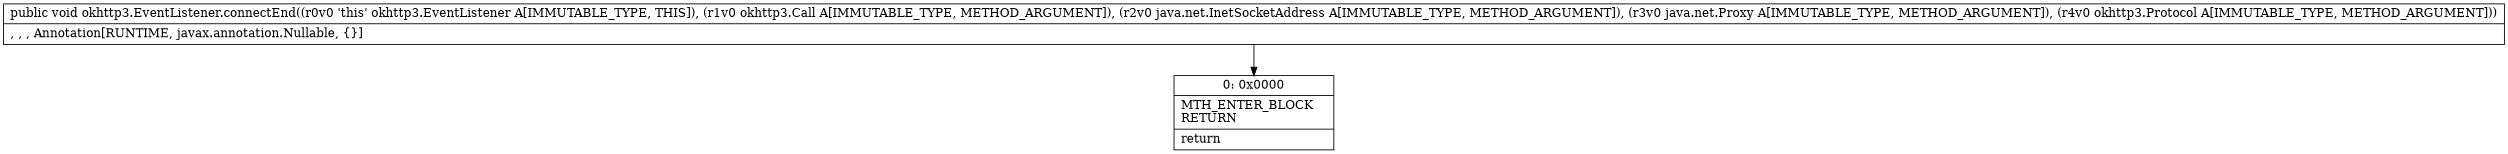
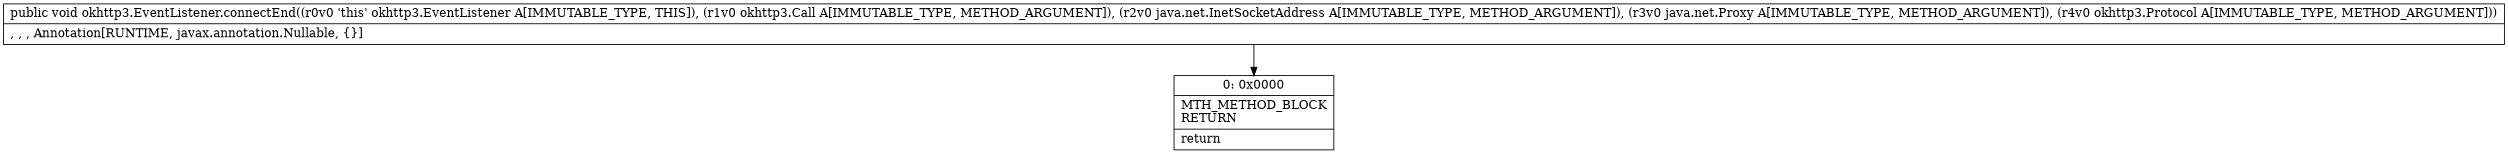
(1247, 105) -> (1254, 105)
